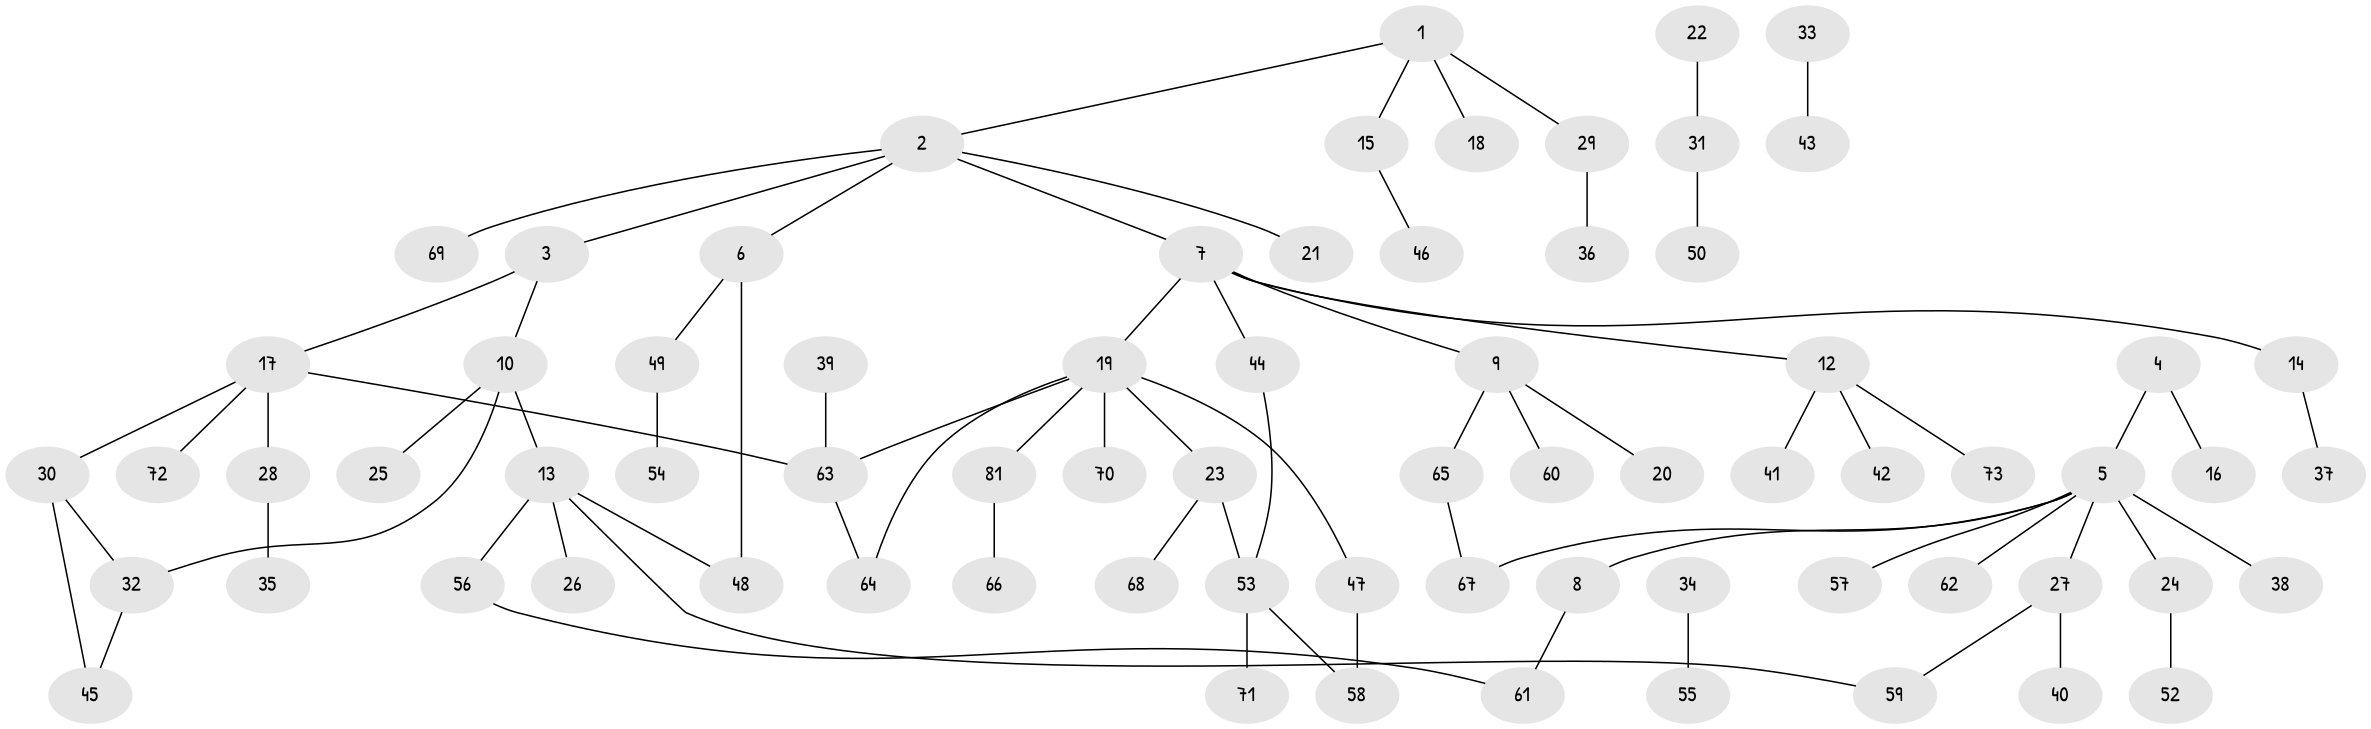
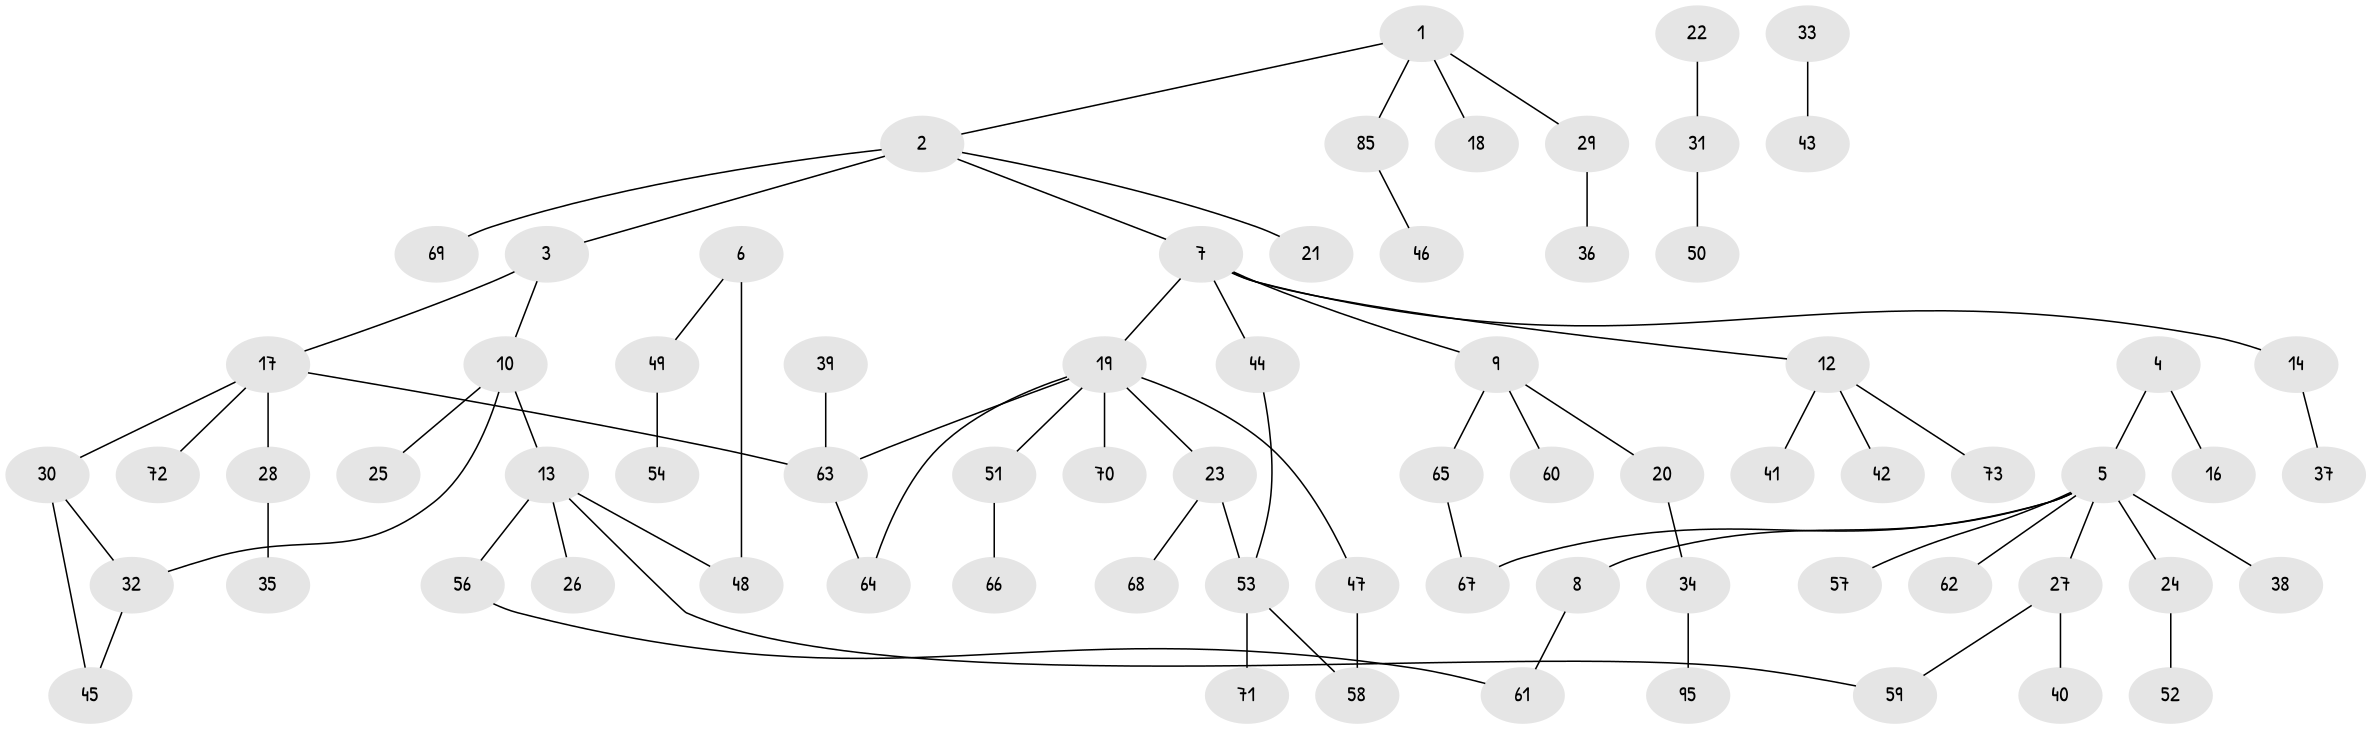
(1366, 144) -> (1366, 144)
(832, 199) -> none
(994, 475) -> (994, 475)
none -> (1673, 522)
(1688, 696) -> (1688, 696)
